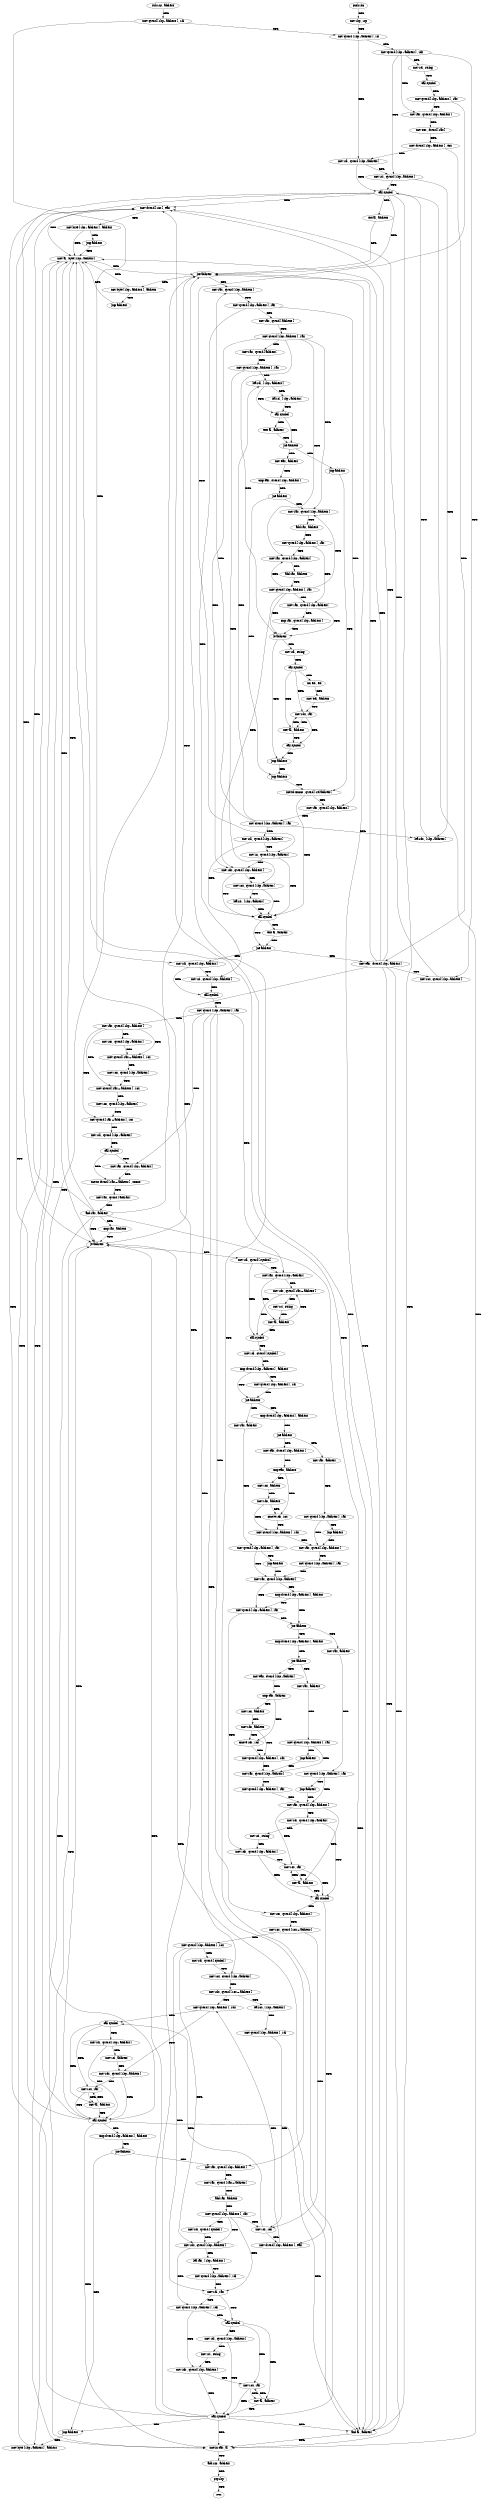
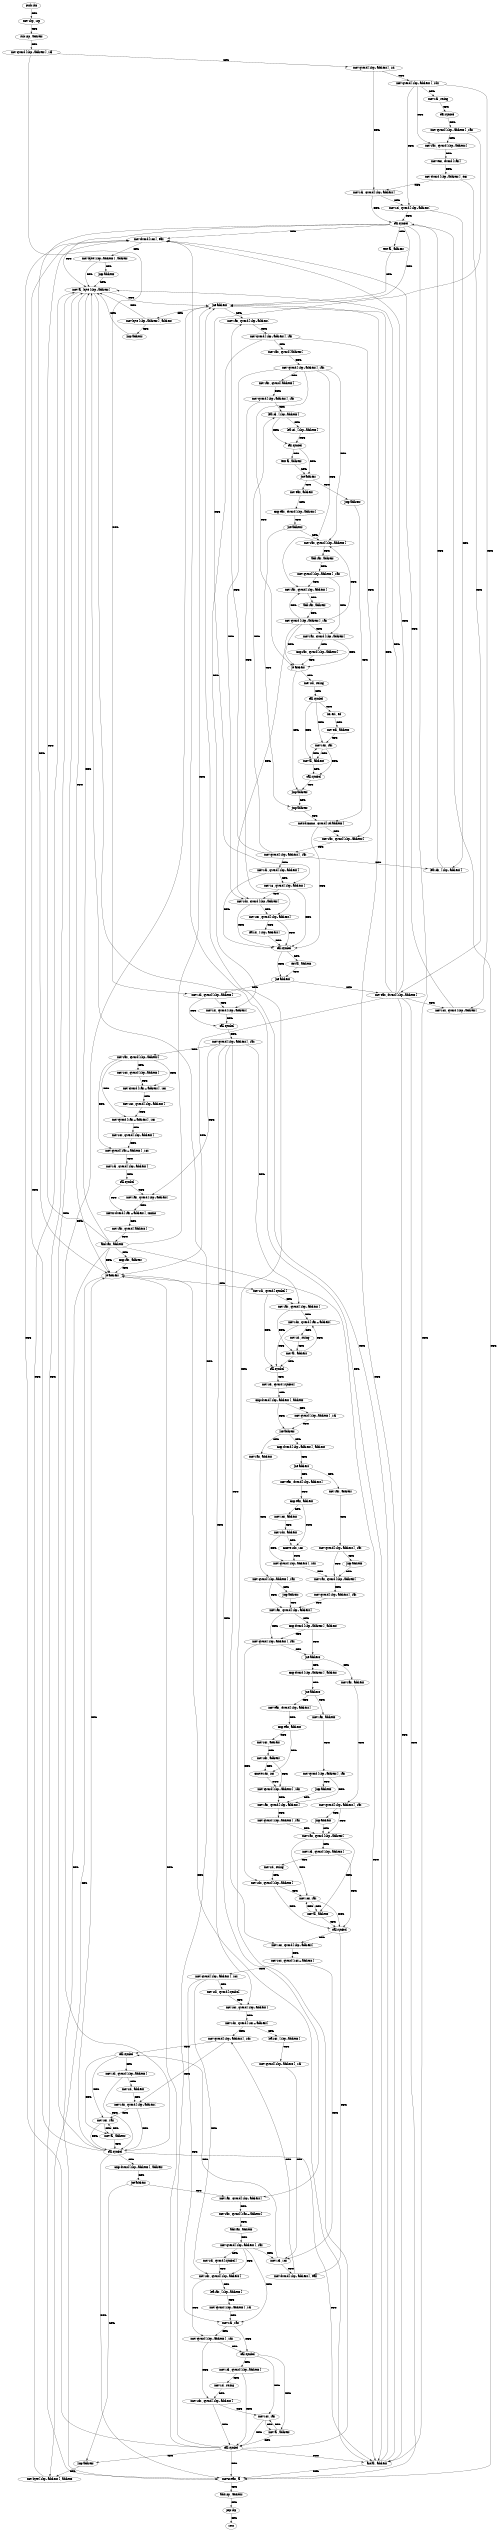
(358, 28) -> (31, 28)
